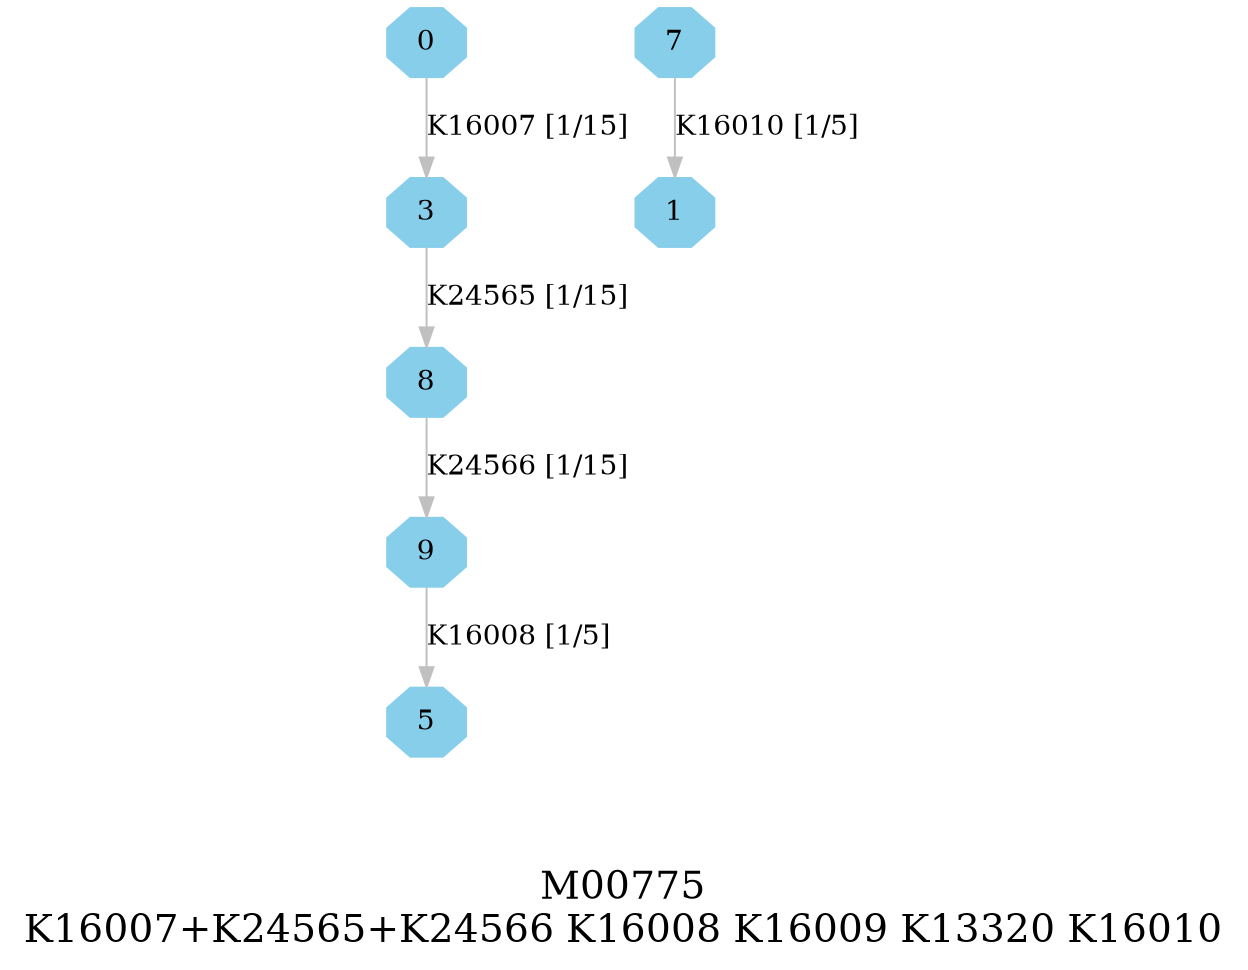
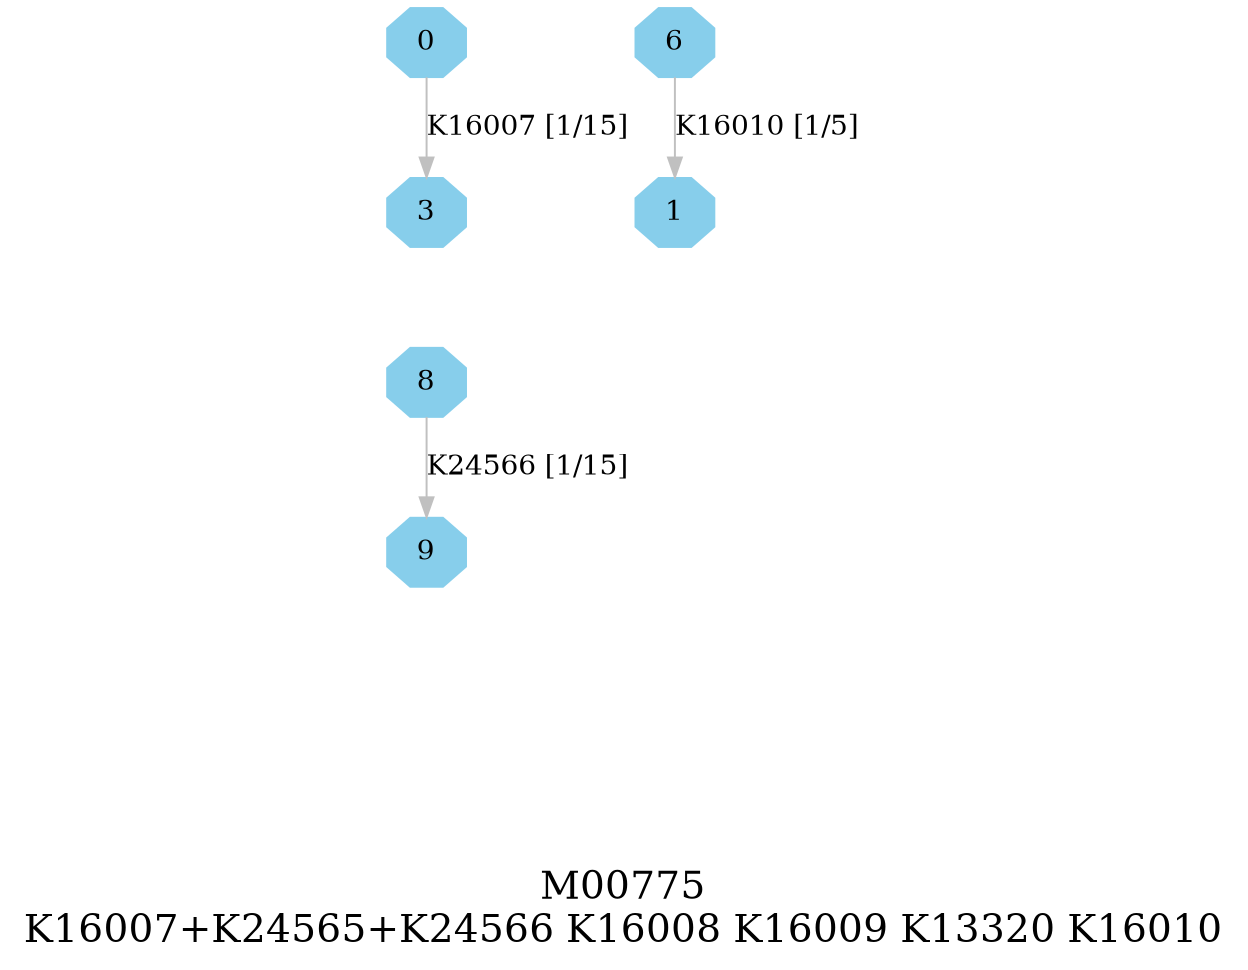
(675, 43) -> (675, 43)
(427, 287) -> none
(427, 722) -> none
